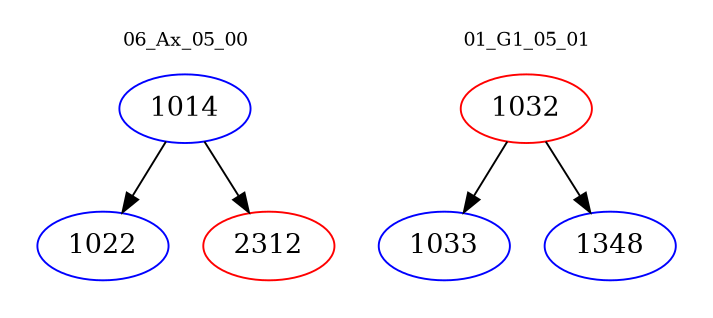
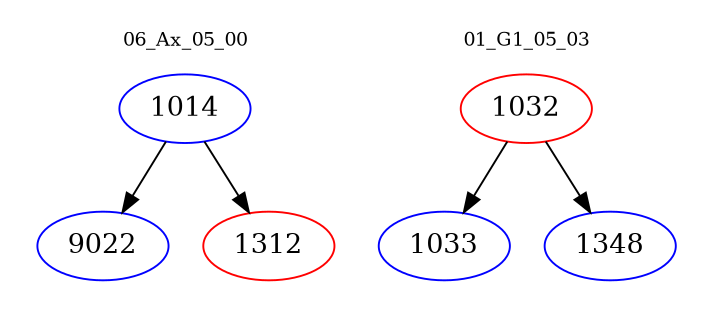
(527, 41) -> (527, 41)
(103, 246) -> (103, 246)
(269, 246) -> (269, 246)
